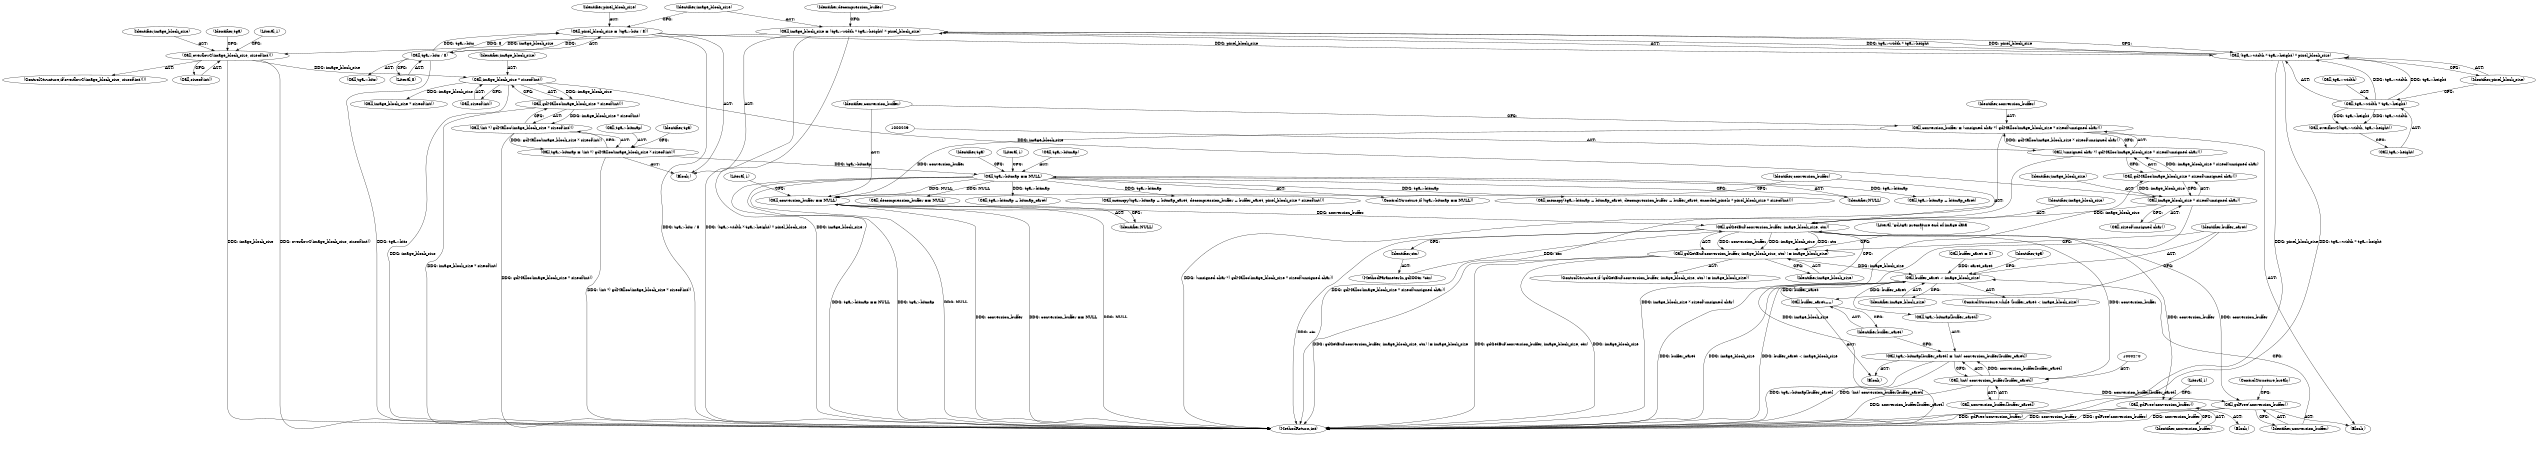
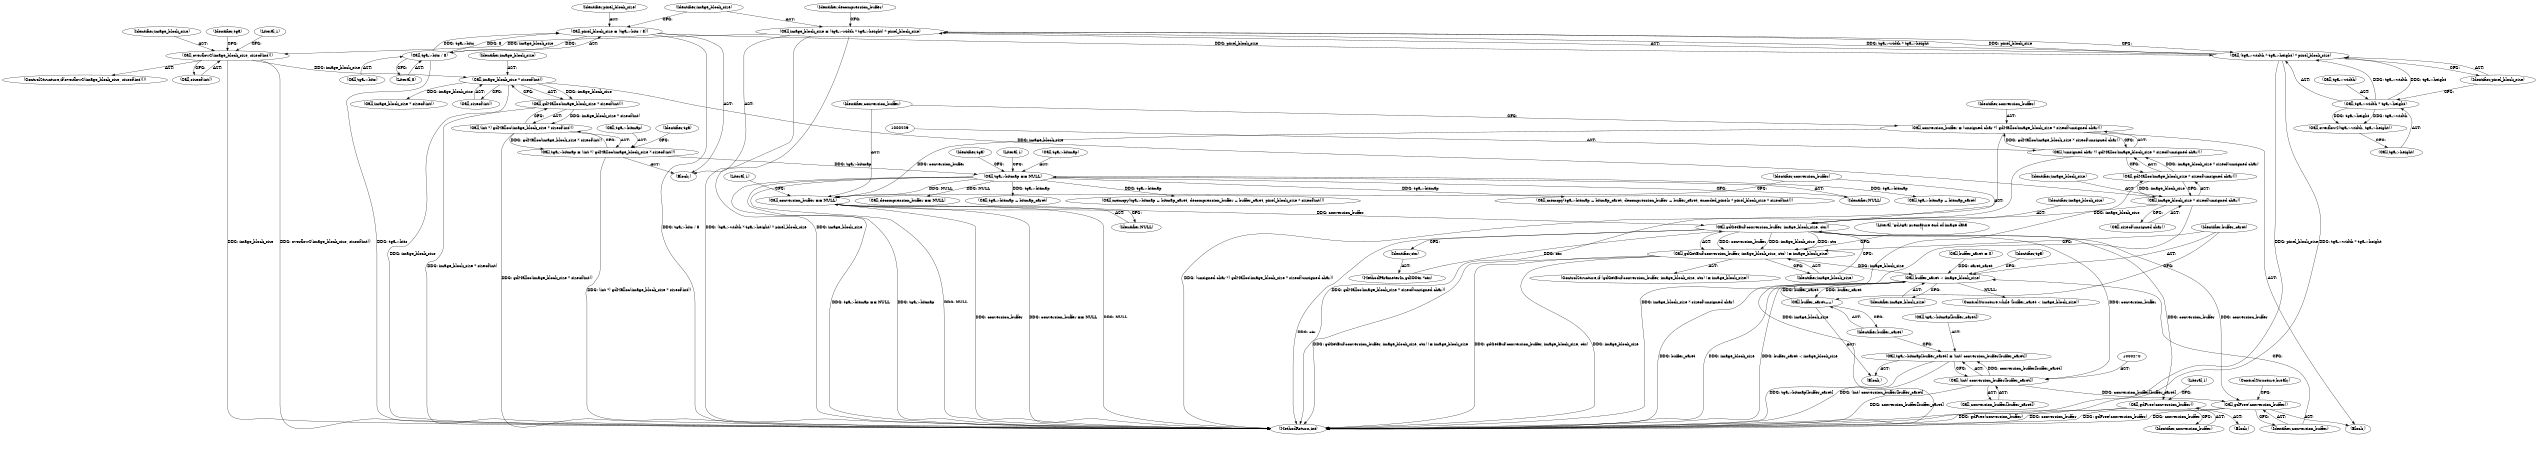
(389, 64) -> (376, 60)
(1428, 201) -> none
(1991, 290) -> (1991, 290)
(1854, 305) -> (1859, 284)
